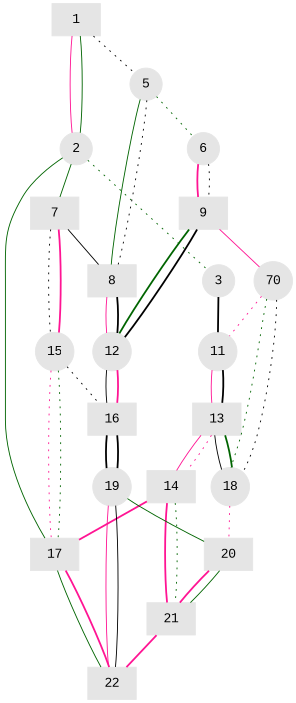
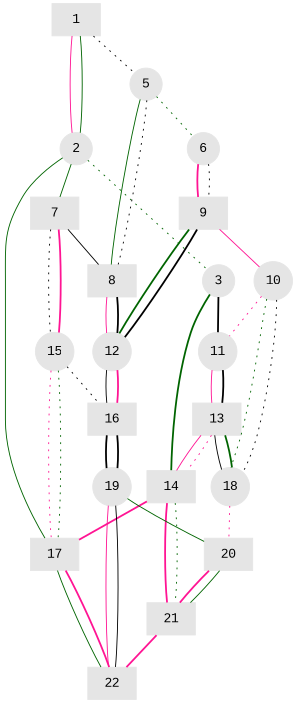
(273, 281) -> (273, 281)
none -> (180, 380)
